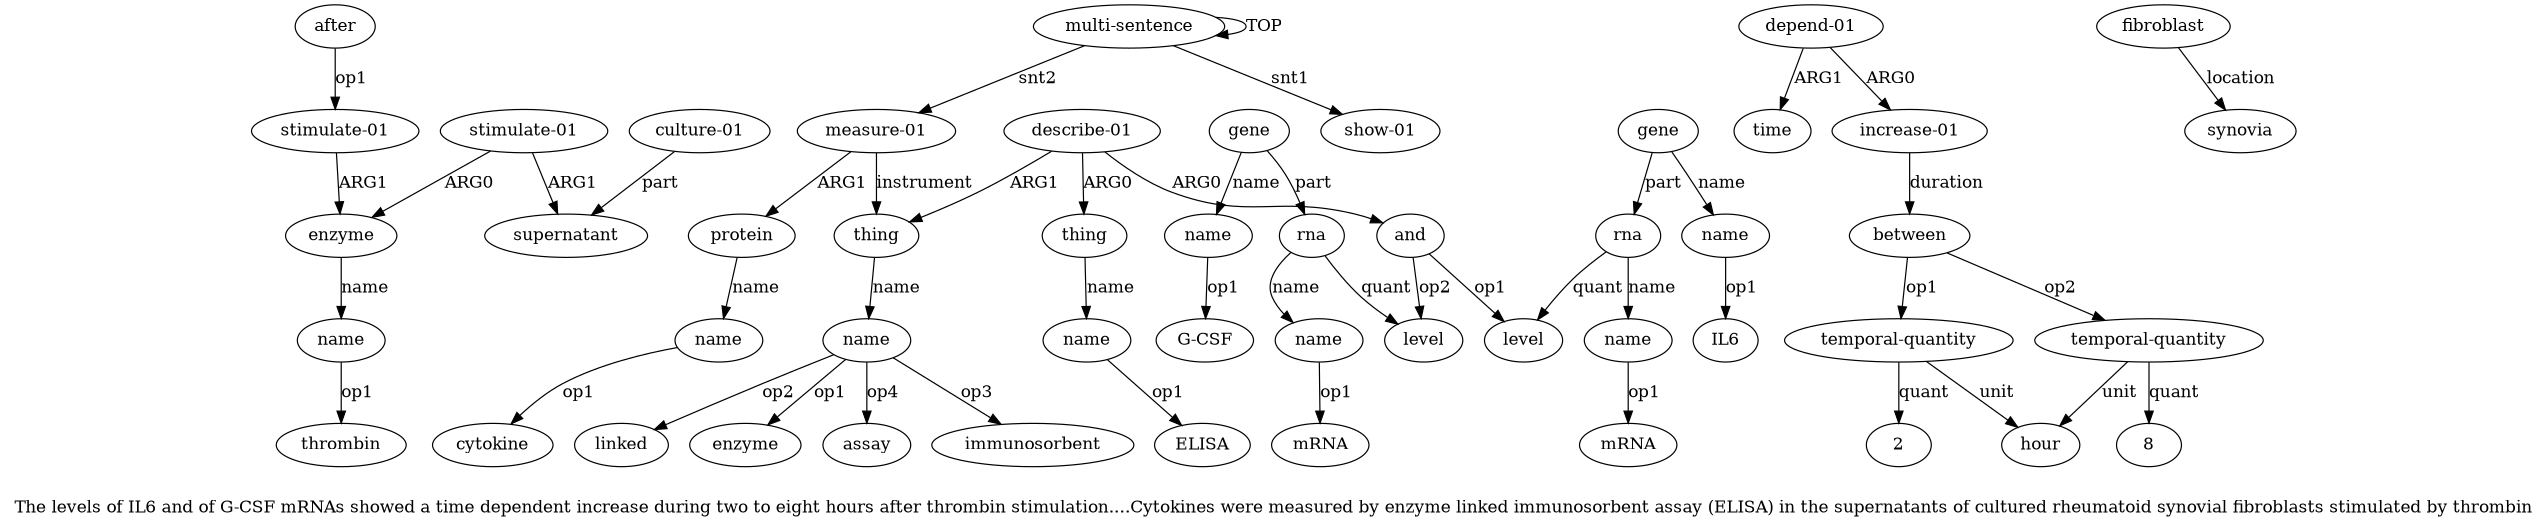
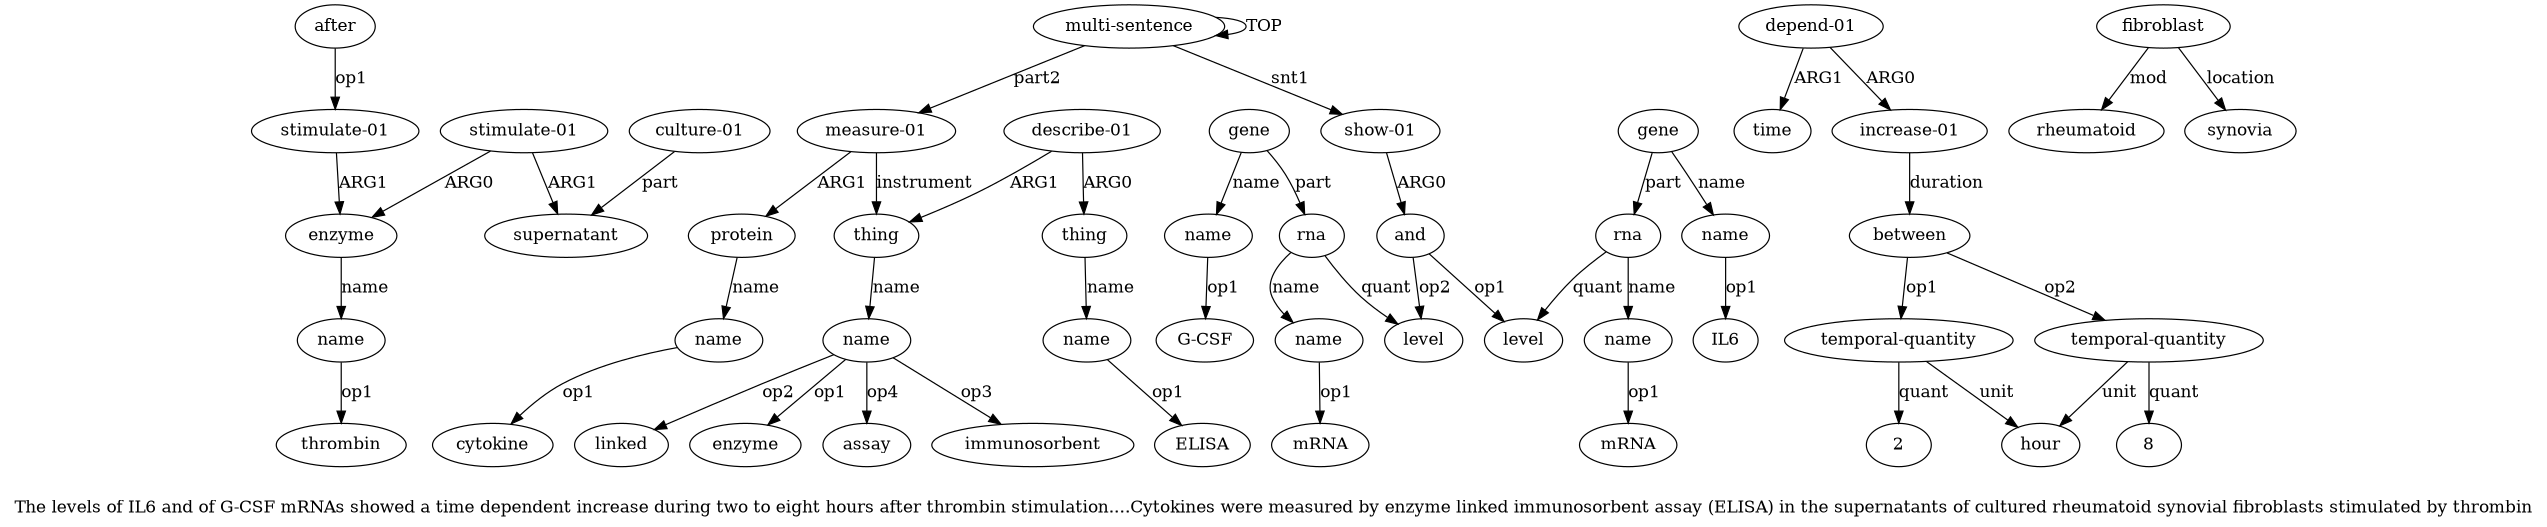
(1038, 79) -> (1038, 79)
none -> (2086, 131)
(1232, 206) -> (1394, 178)
